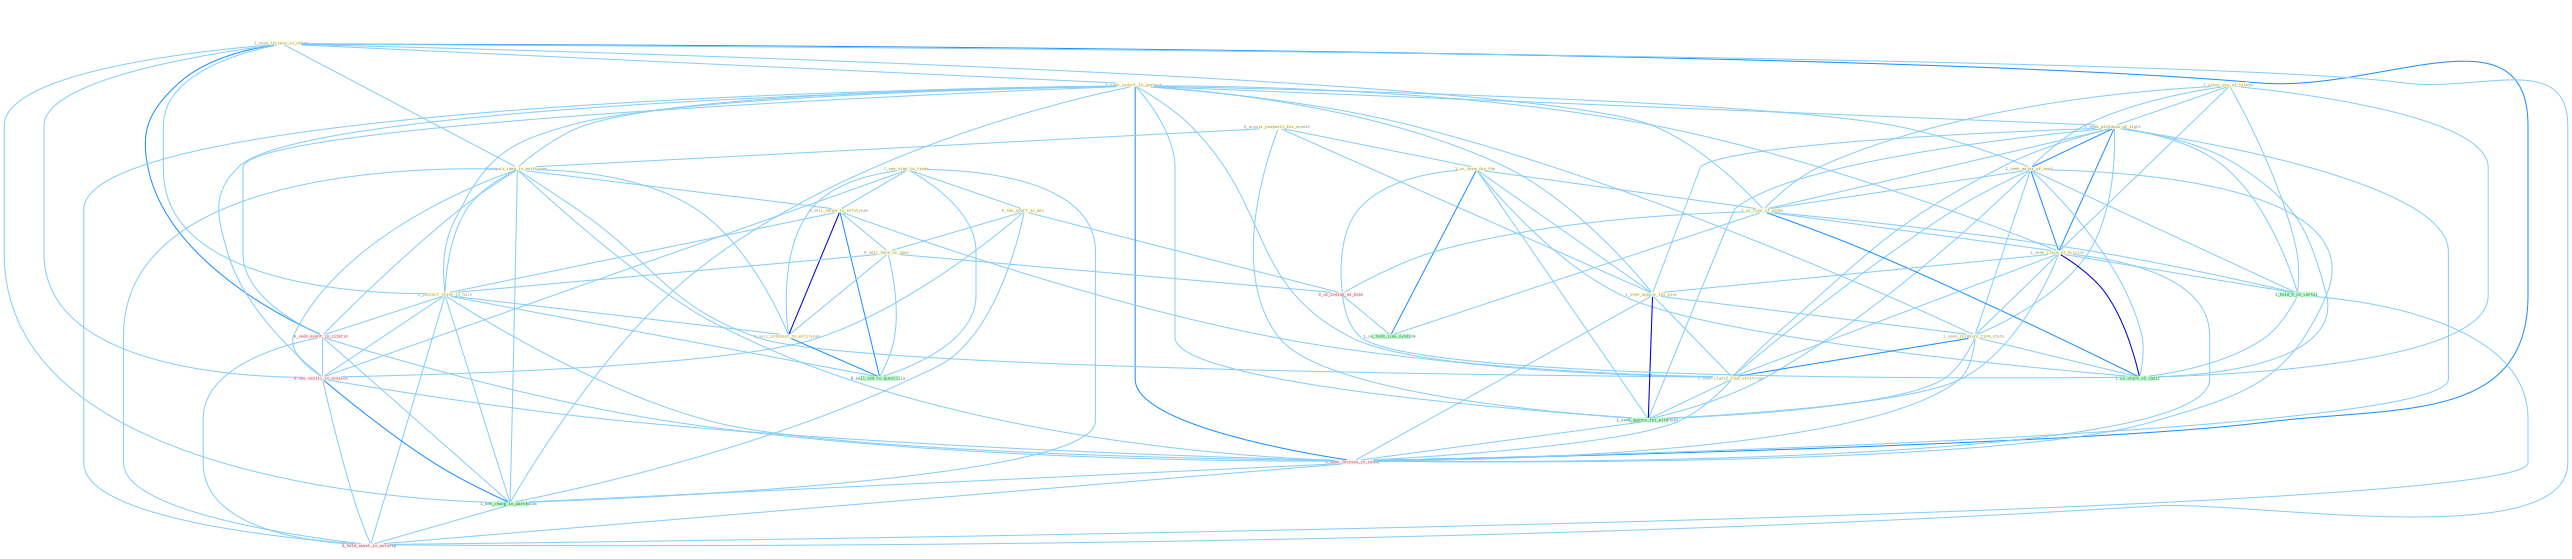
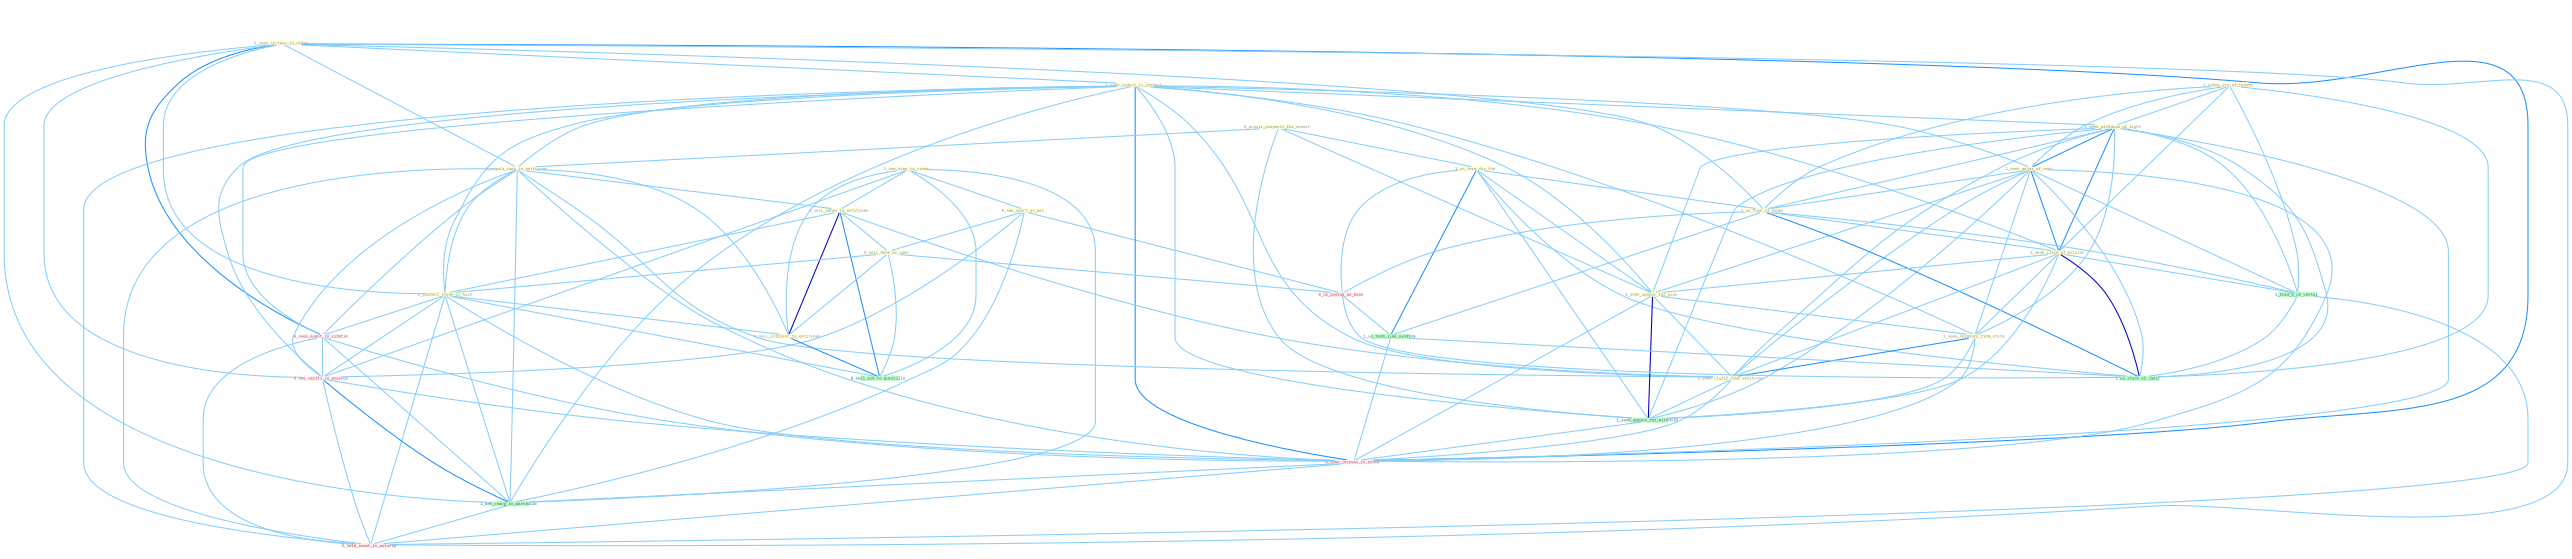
none -> (1842, 232)
(2057, 357) -> (1729, 355)
(2144, 417) -> (1371, 402)
